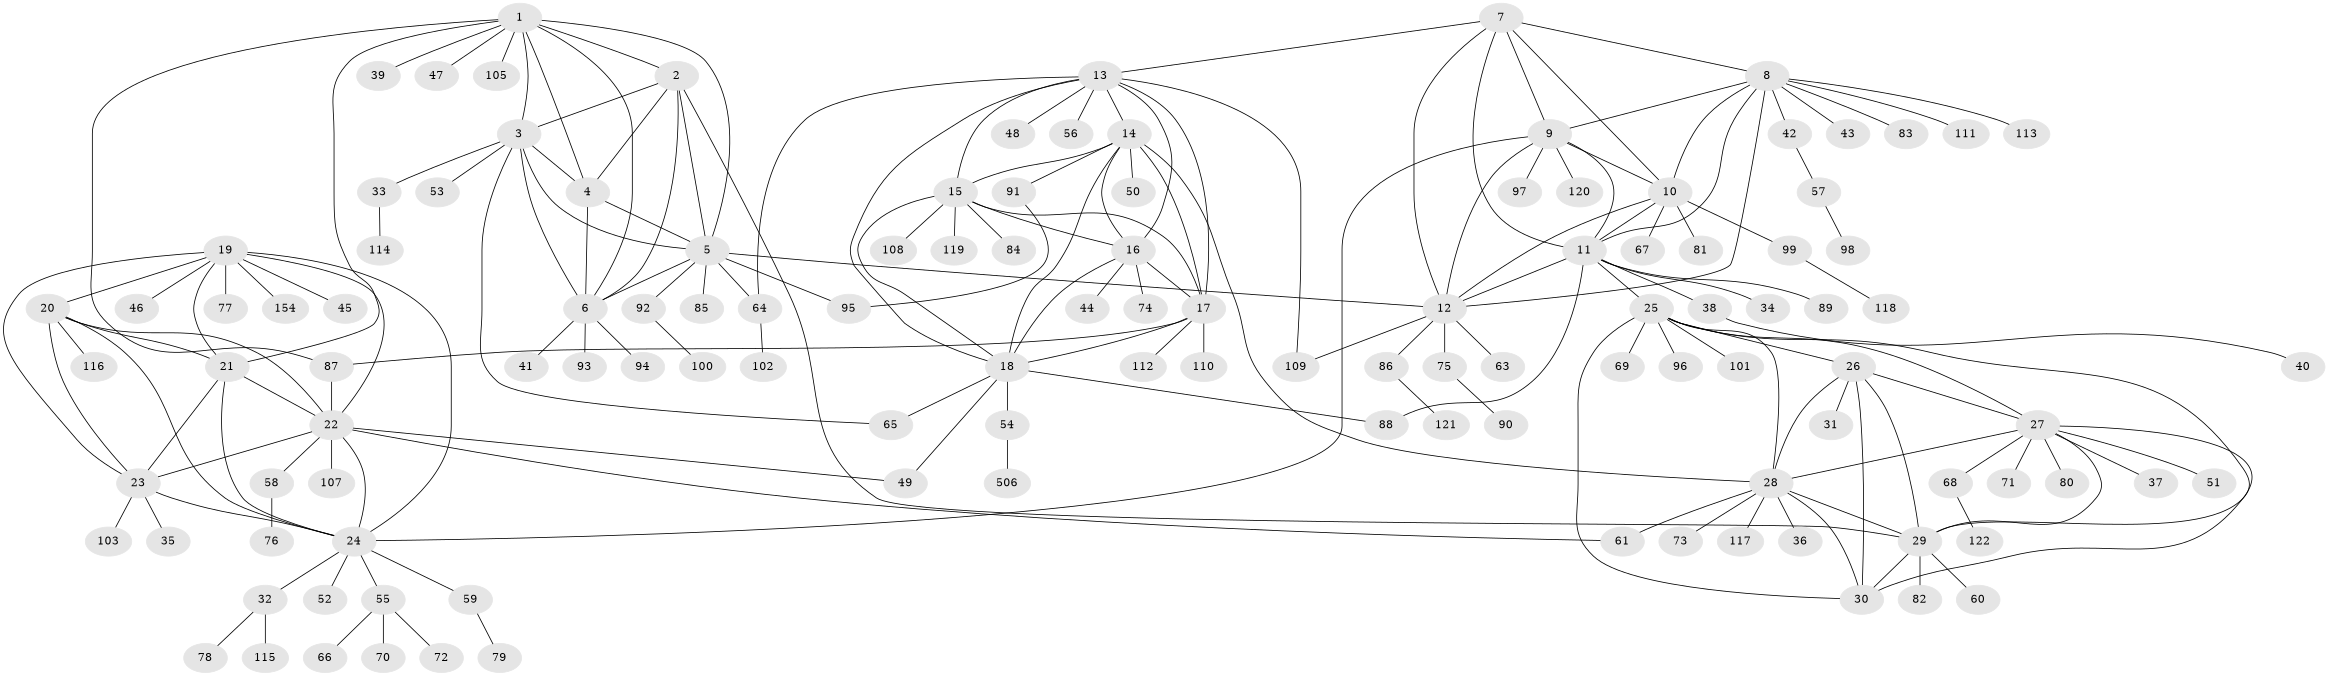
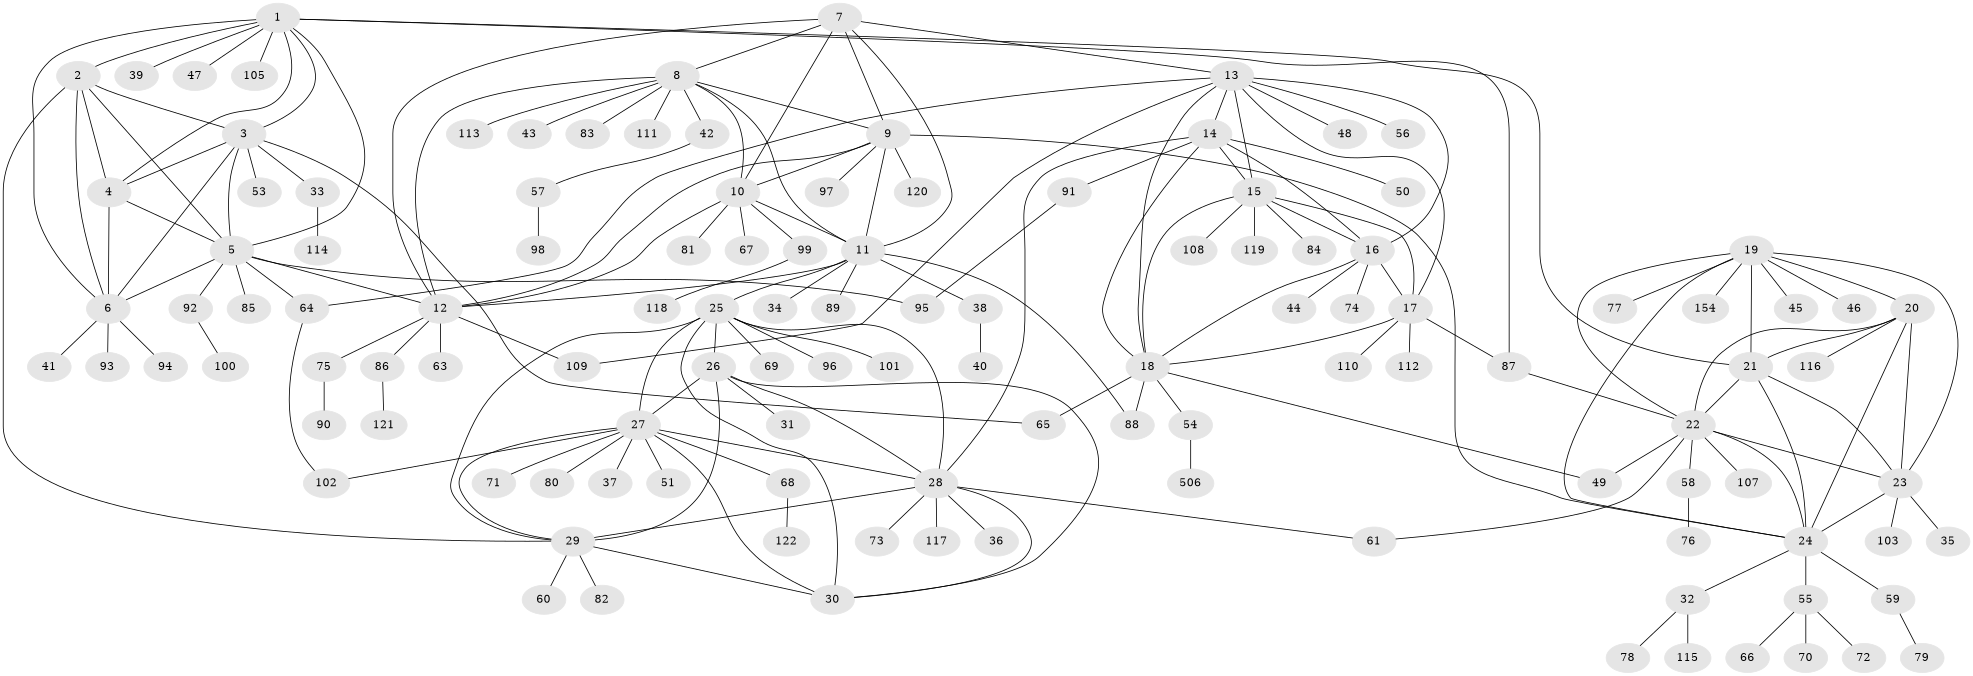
(1180, 217) -> none
none -> (470, 457)
(325, 600) -> none
